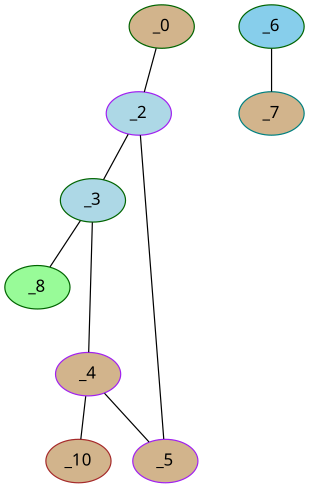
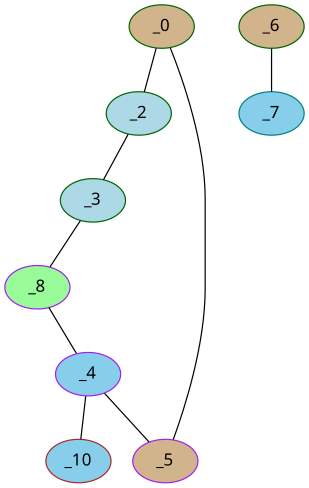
(272, 27) -> (272, 27)
(139, 113) -> (139, 113)
(272, 113) -> (272, 113)
(37, 287) -> (37, 287)
(91, 287) -> (63, 330)
(152, 287) -> (205, 243)
(88, 374) -> (88, 374)
(78, 461) -> (78, 461)
